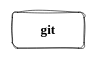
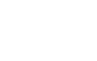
(48, 30) -> none
